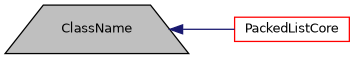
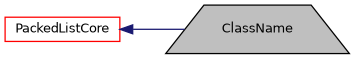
(209, 29) -> (159, 29)
